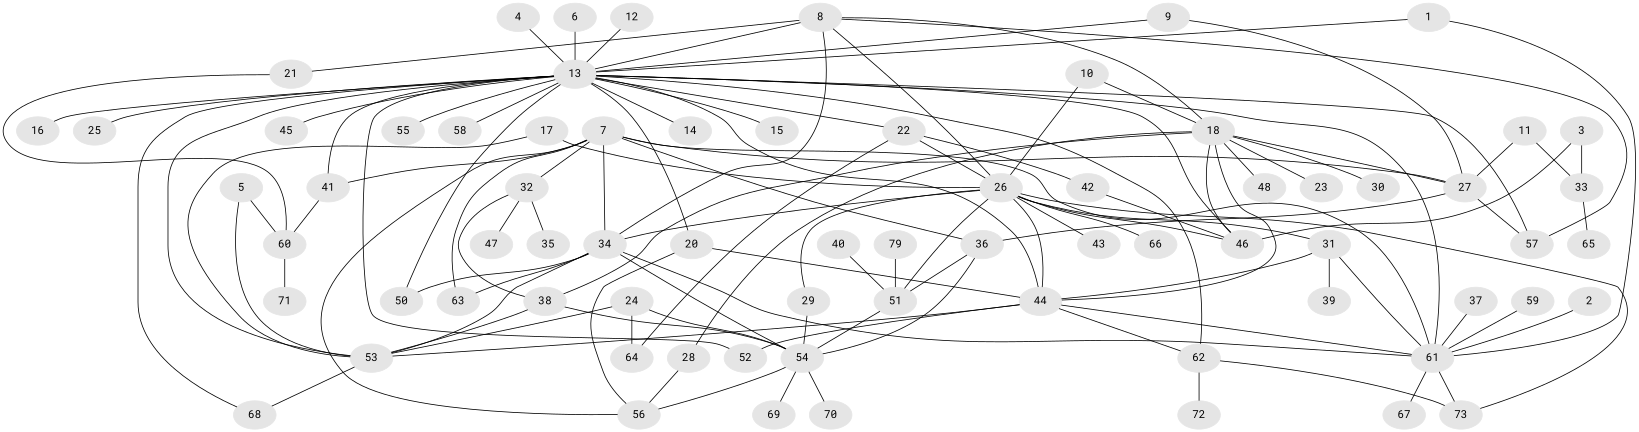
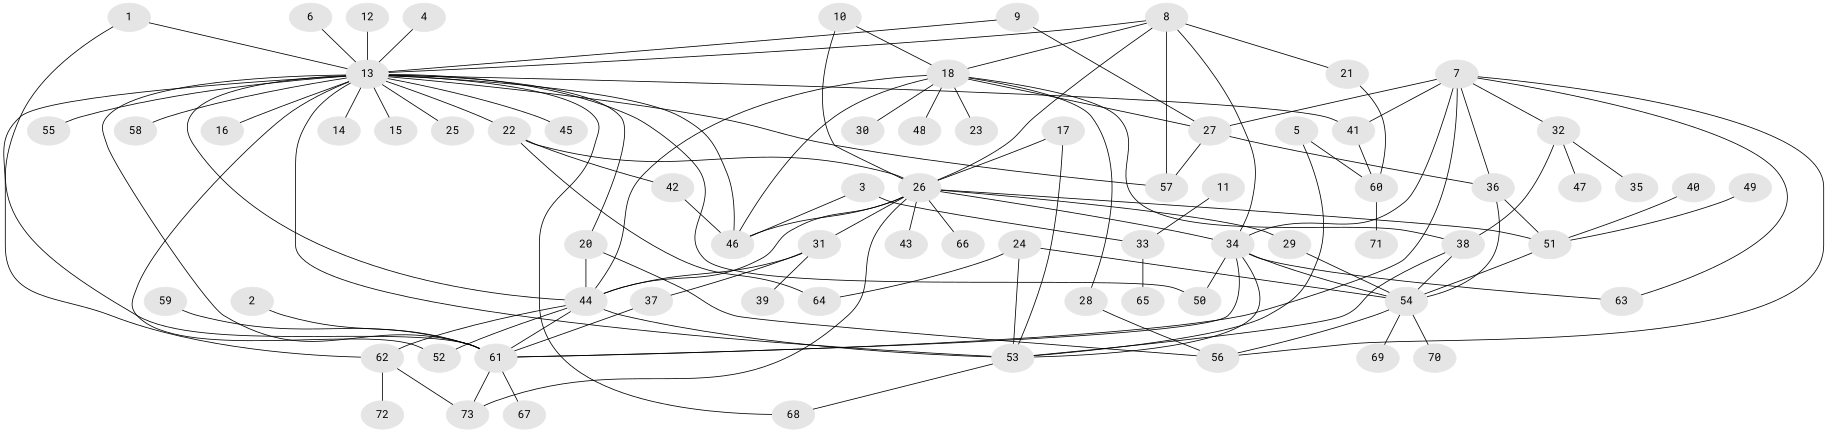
(1495, 159) -> none
(895, 245) -> (1750, 188)
(1379, 302) -> (727, 279)
